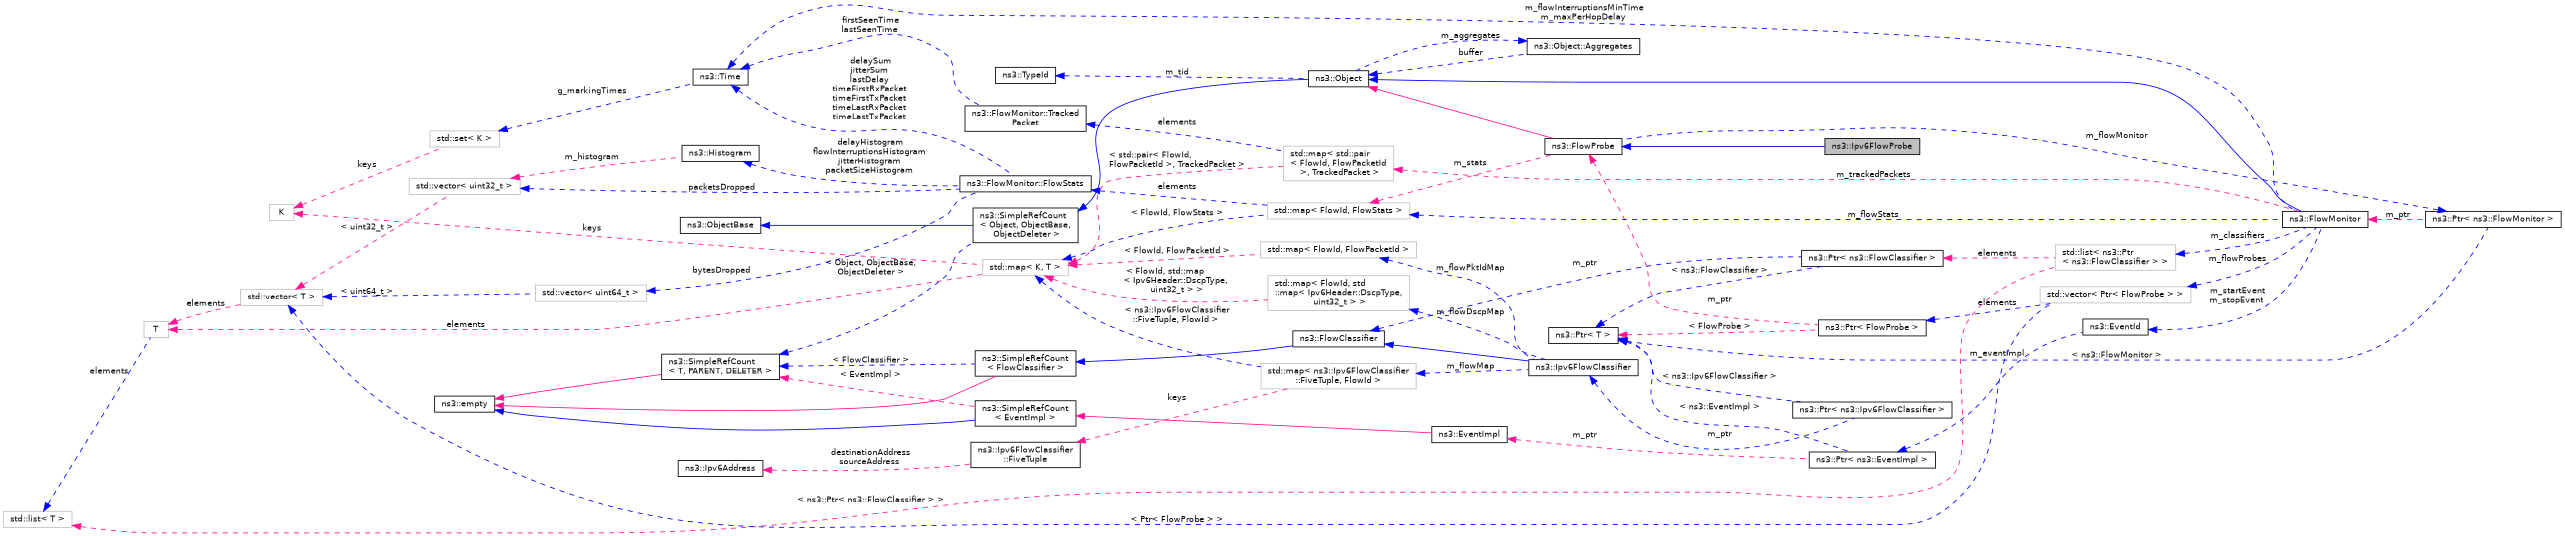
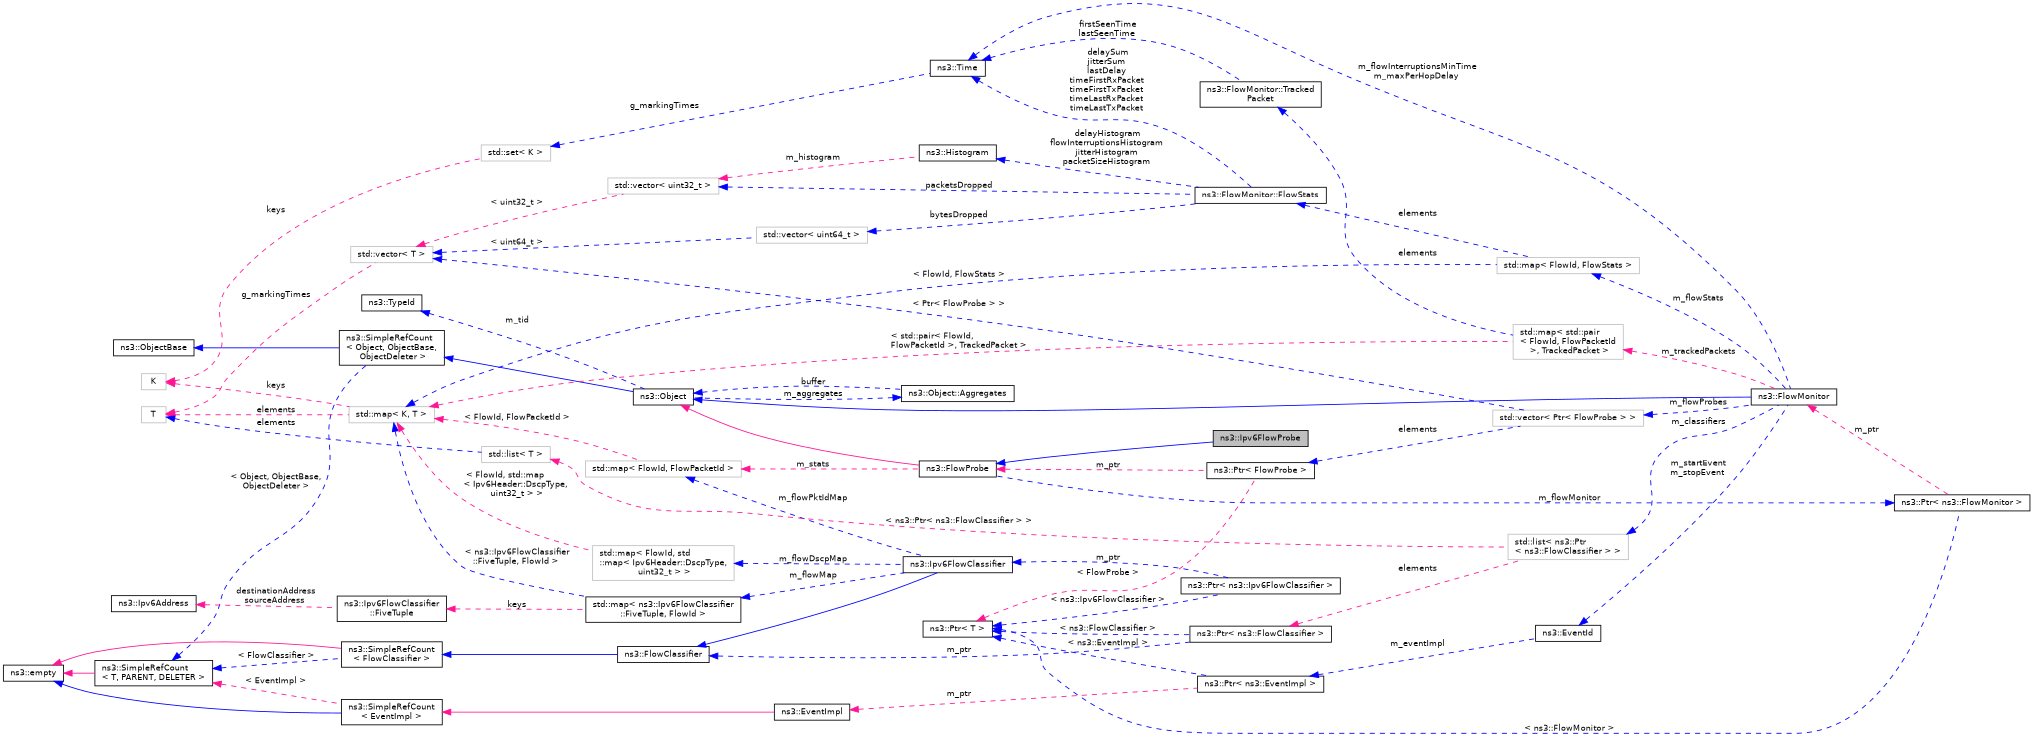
(1456, 180) -> (835, 469)
(205, 304) -> (275, 295)
(1339, 376) -> (663, 610)
(99, 421) -> (320, 438)
